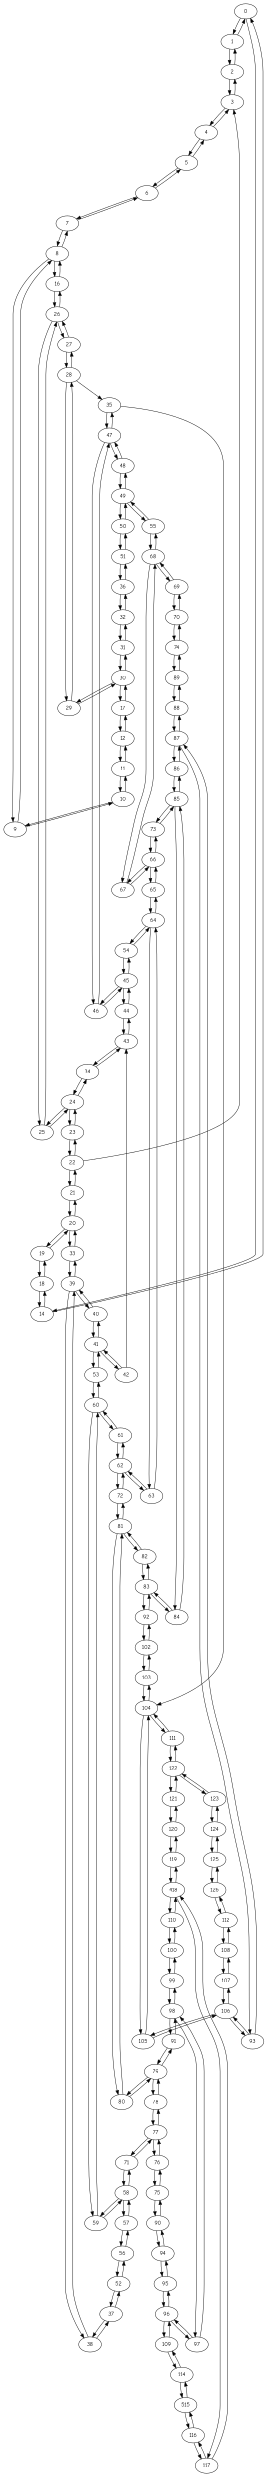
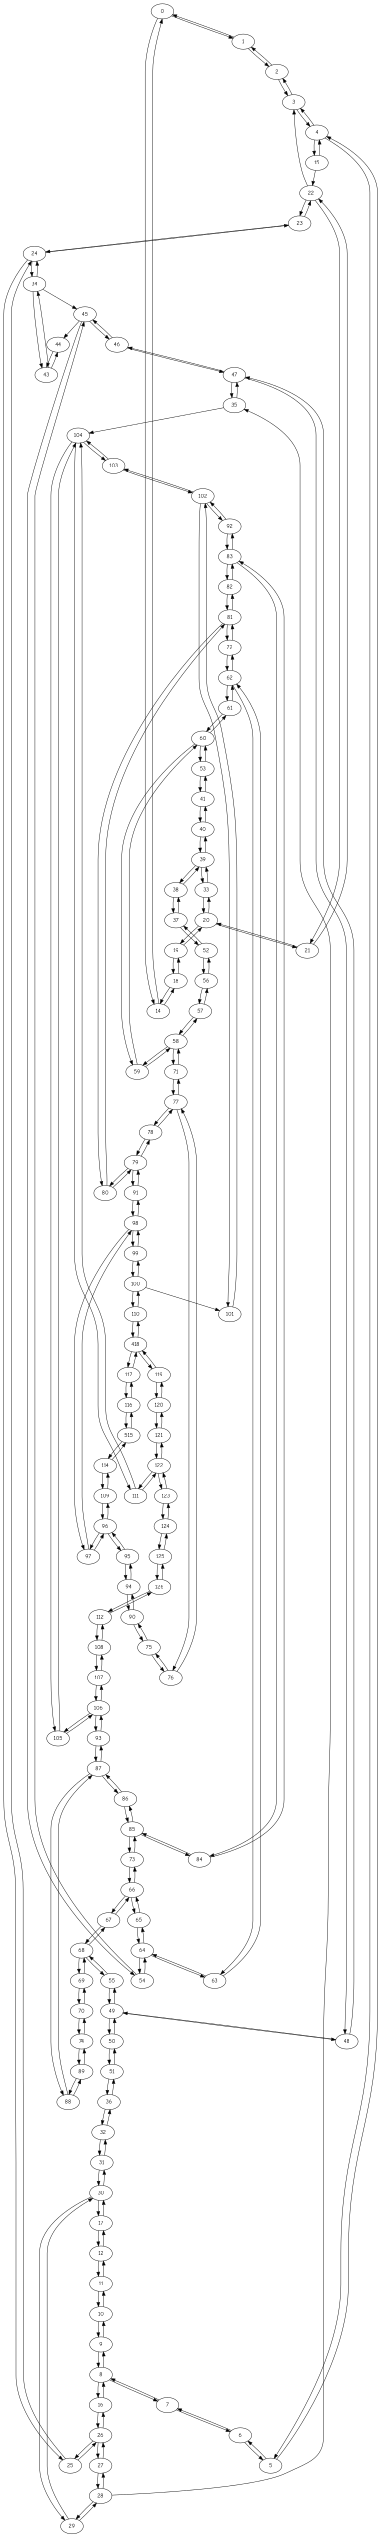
none -> (317, 163)
(129, 998) -> (58, 298)
none -> (230, 1314)
(126, 1375) -> none
